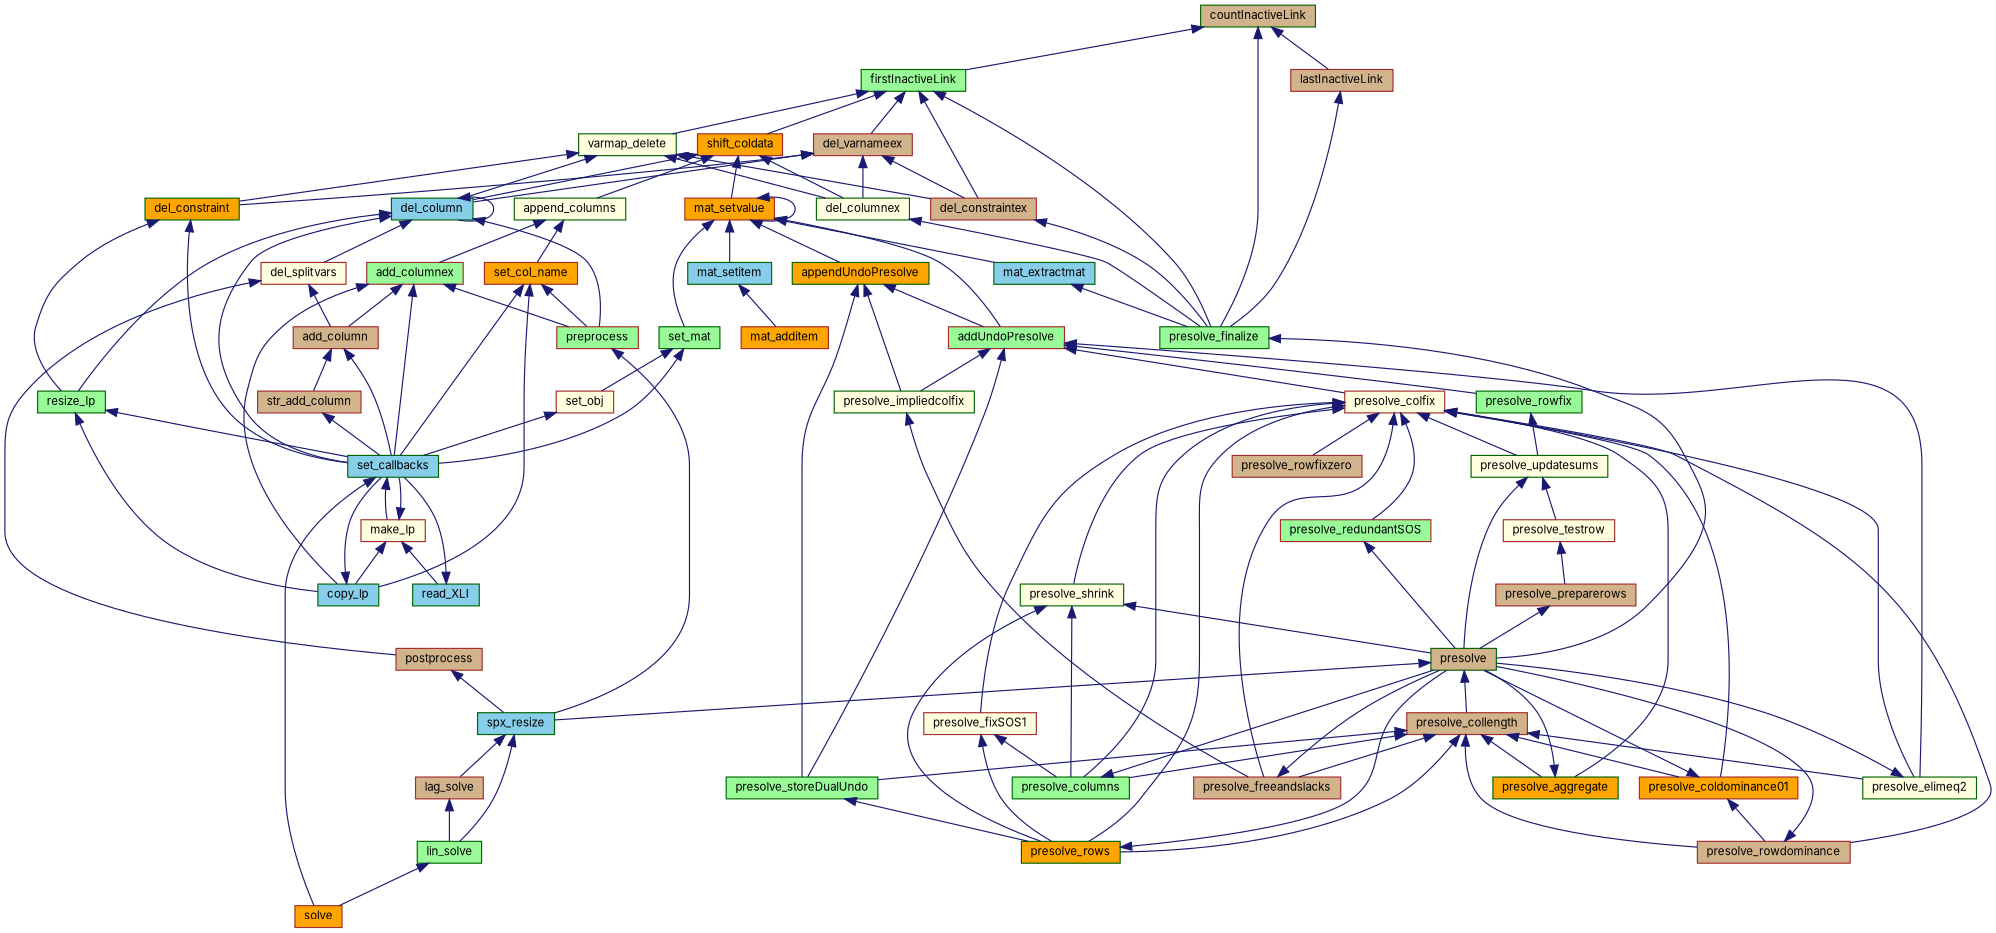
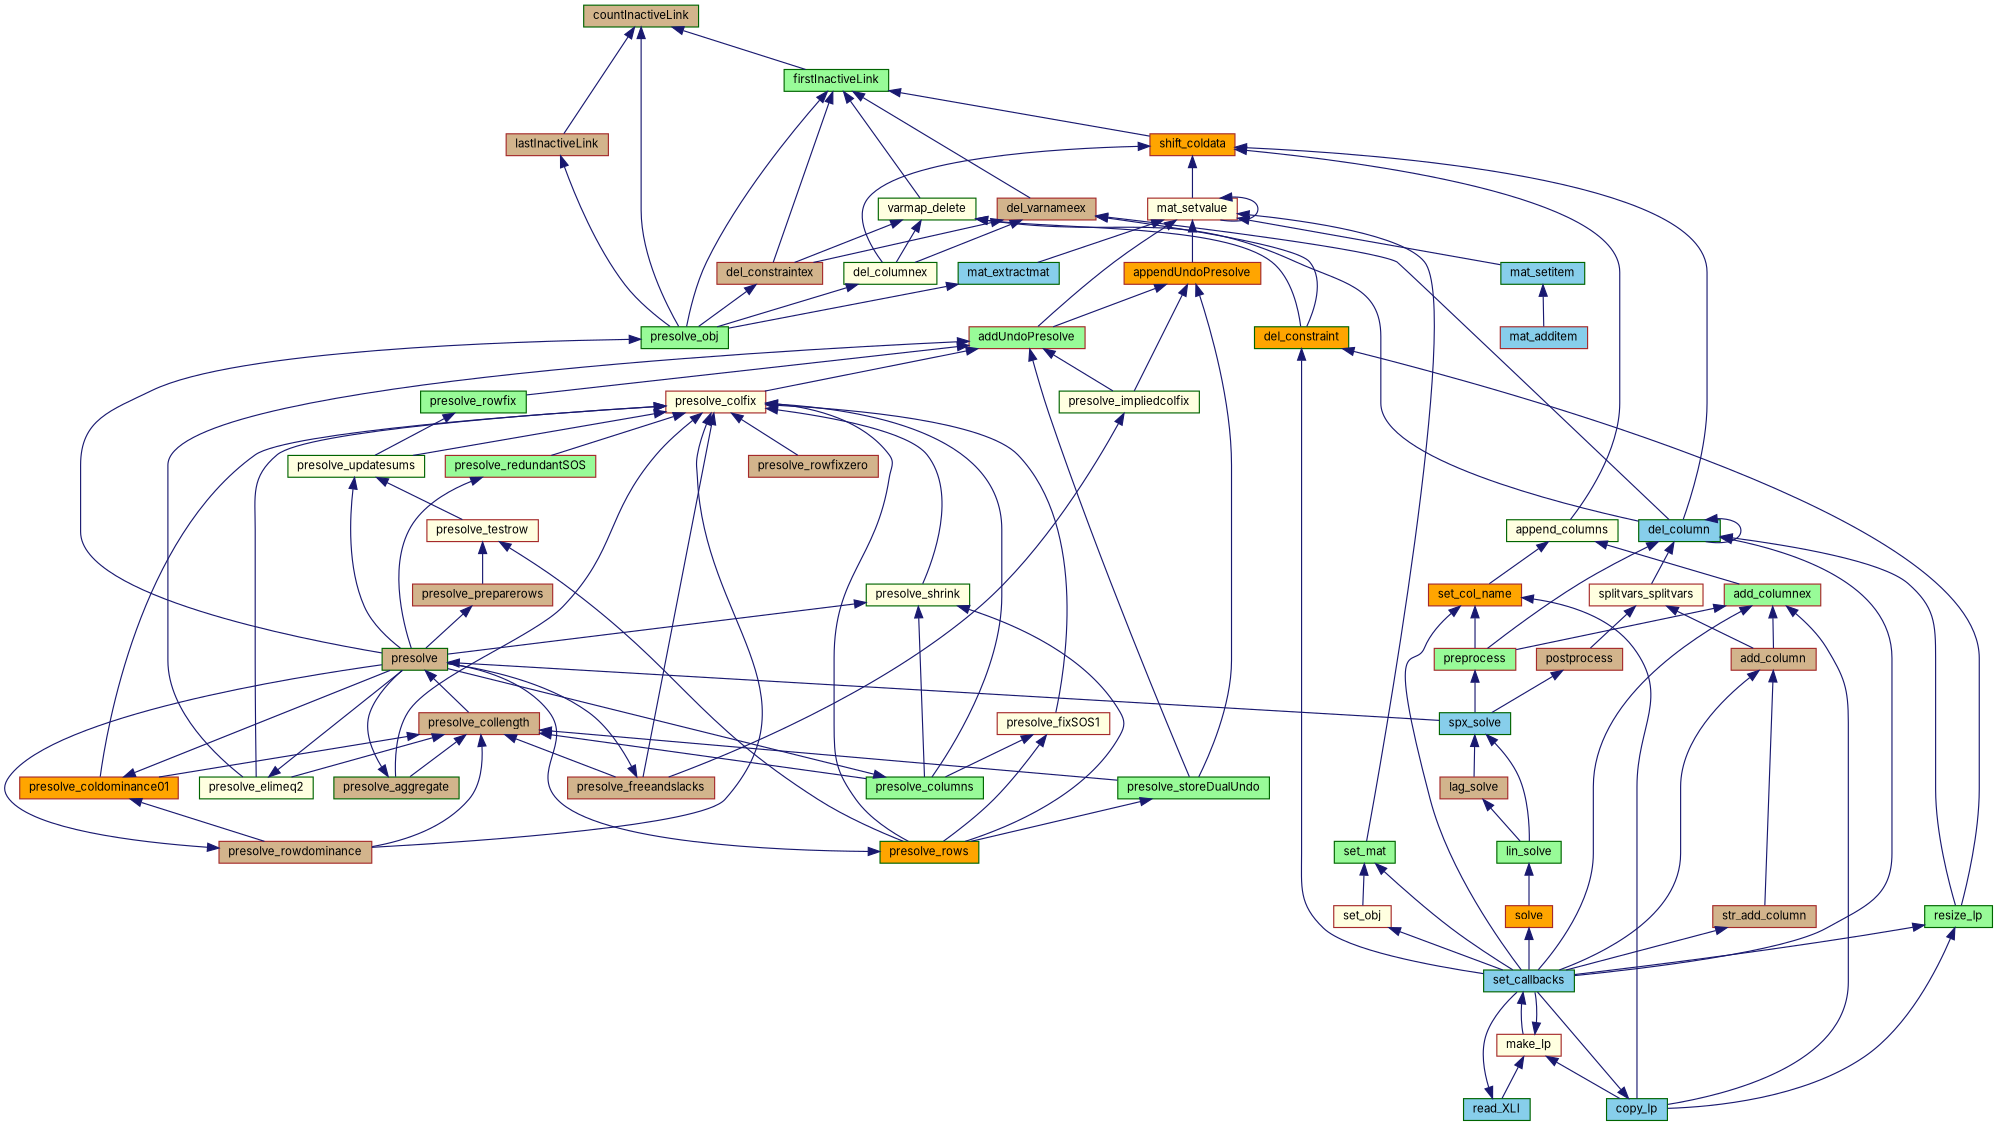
(730, 209) -> (1192, 209)
(304, 273) -> (1646, 595)
(861, 273) -> (1192, 273)
(785, 338) -> (1544, 338)
(1214, 338) -> (685, 338)
(285, 681) -> (1529, 955)
(516, 724) -> (1475, 724)
(1556, 788) -> (396, 788)
(1299, 831) -> (699, 705)
